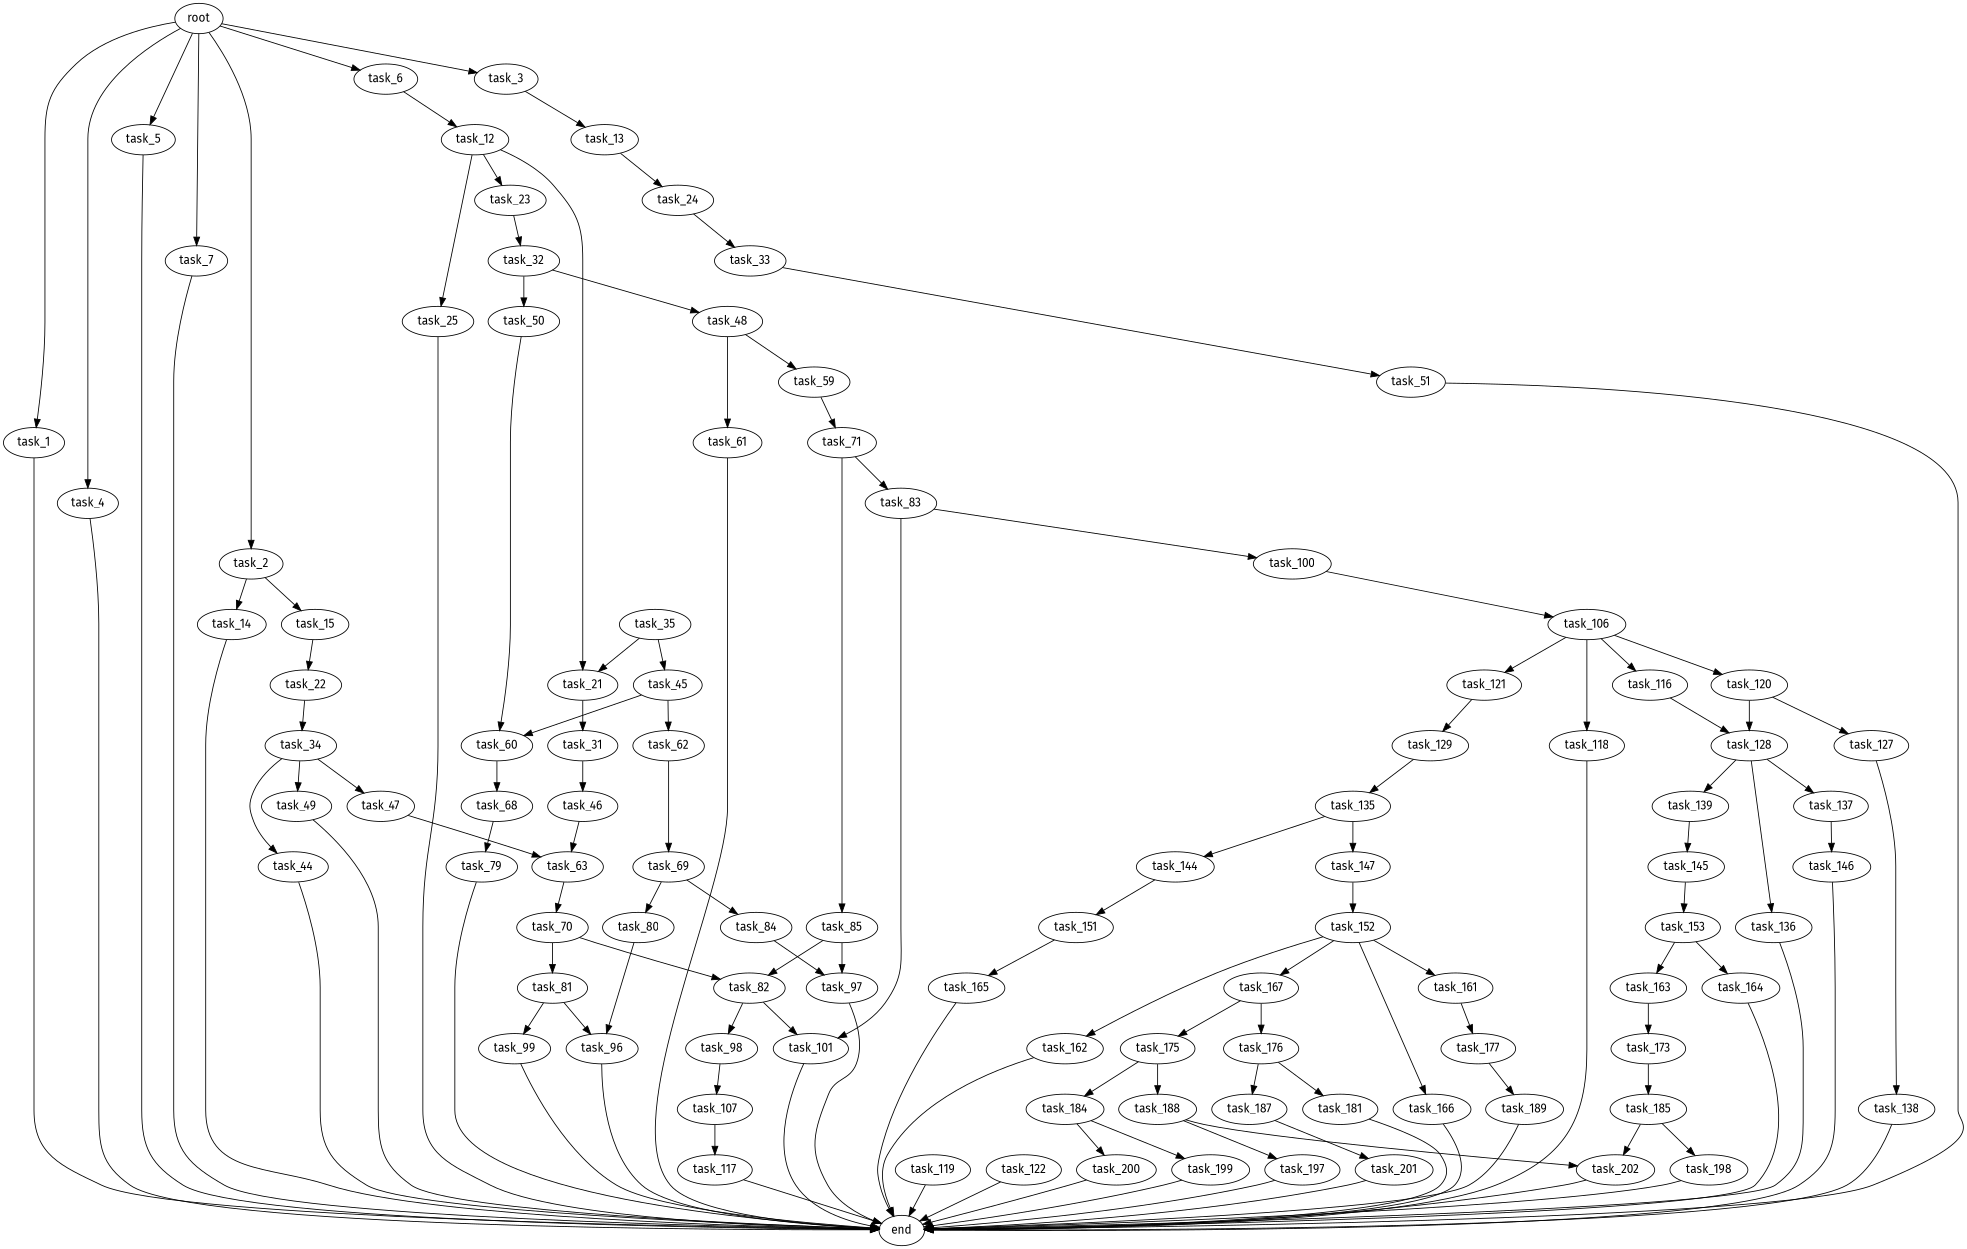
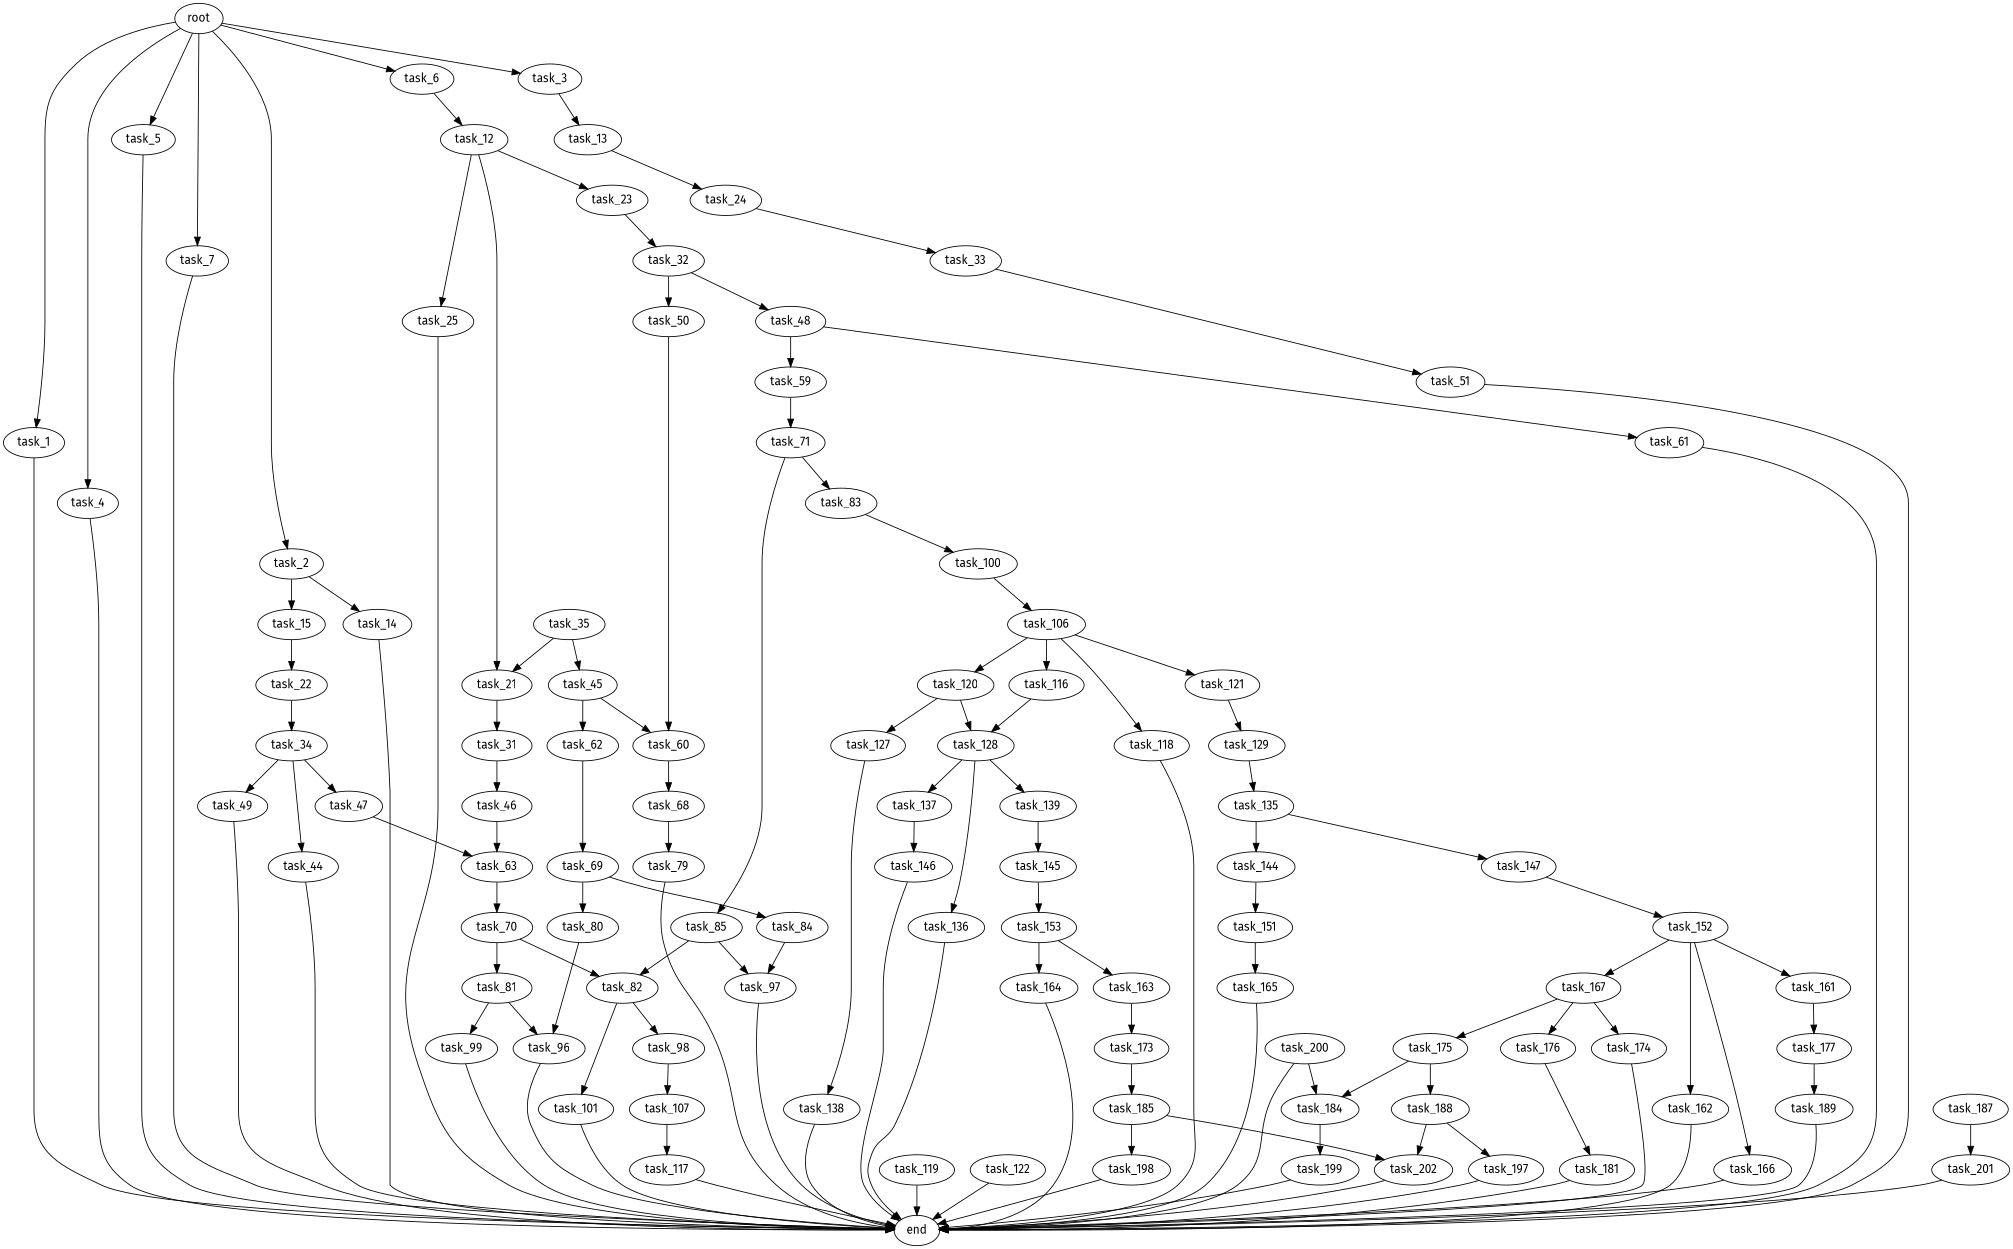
(901, 788) -> none
none -> (1629, 1049)
(1256, 1075) -> none
(1088, 1136) -> (1311, 1075)
